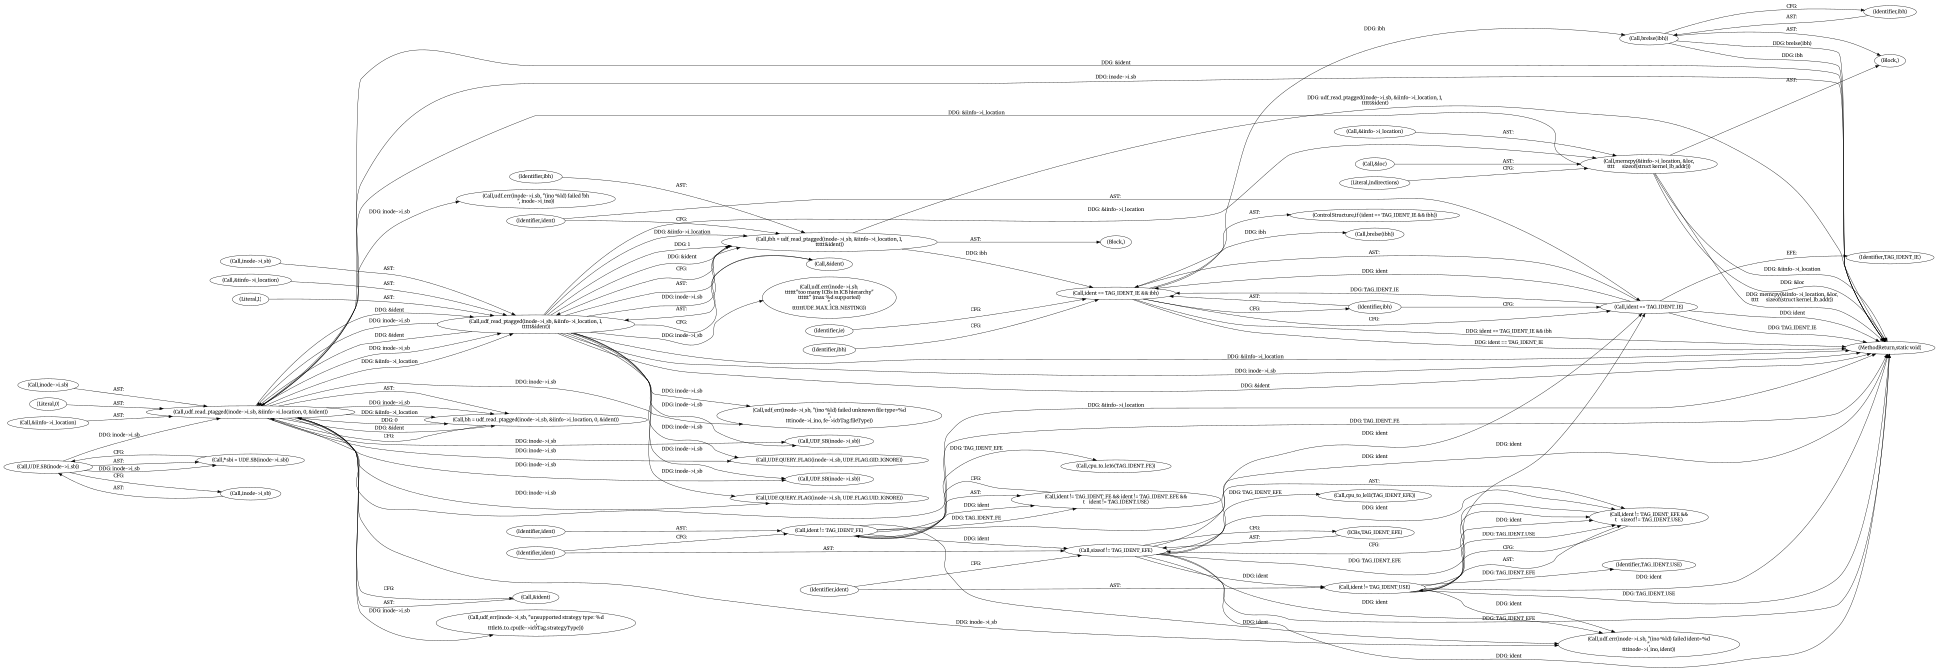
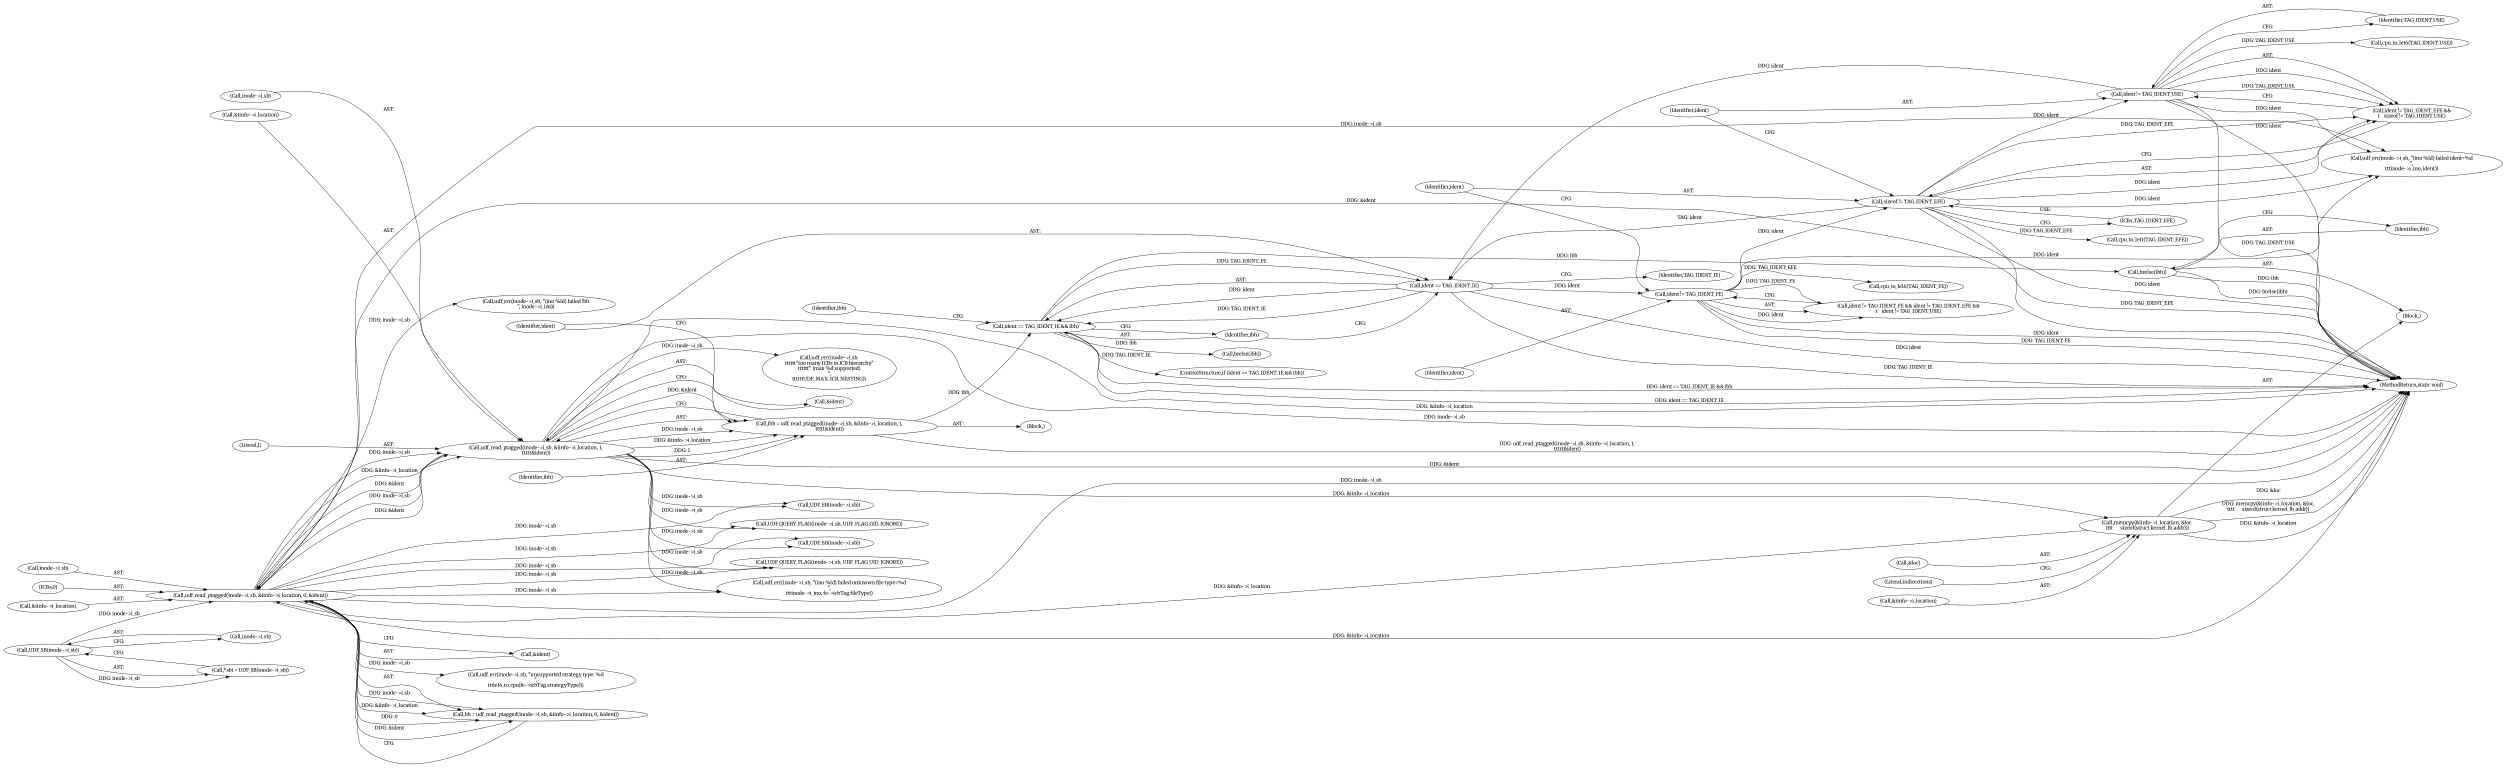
none -> (2257, 14)
none -> (2412, 43)
(1255, 212) -> (1126, 355)
(1792, 253) -> (1567, 275)
none -> (1564, 291)
(1375, 319) -> (1242, 261)
(829, 331) -> none
(48, 404) -> (48, 588)
(1375, 433) -> (1689, 218)
(1255, 537) -> (2046, 210)
(1509, 573) -> (2268, 27)
